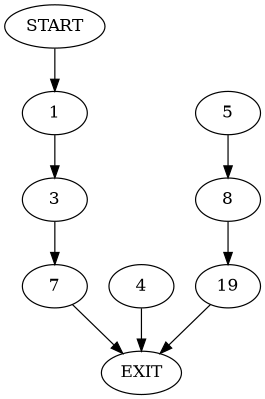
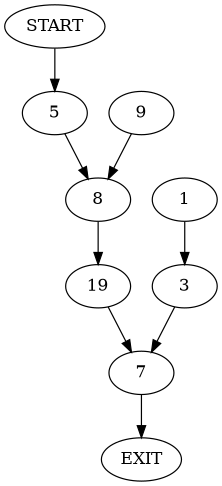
(55, 64) -> (55, 64)
none -> (141, 113)
(141, 286) -> none
(190, 325) -> (117, 324)
